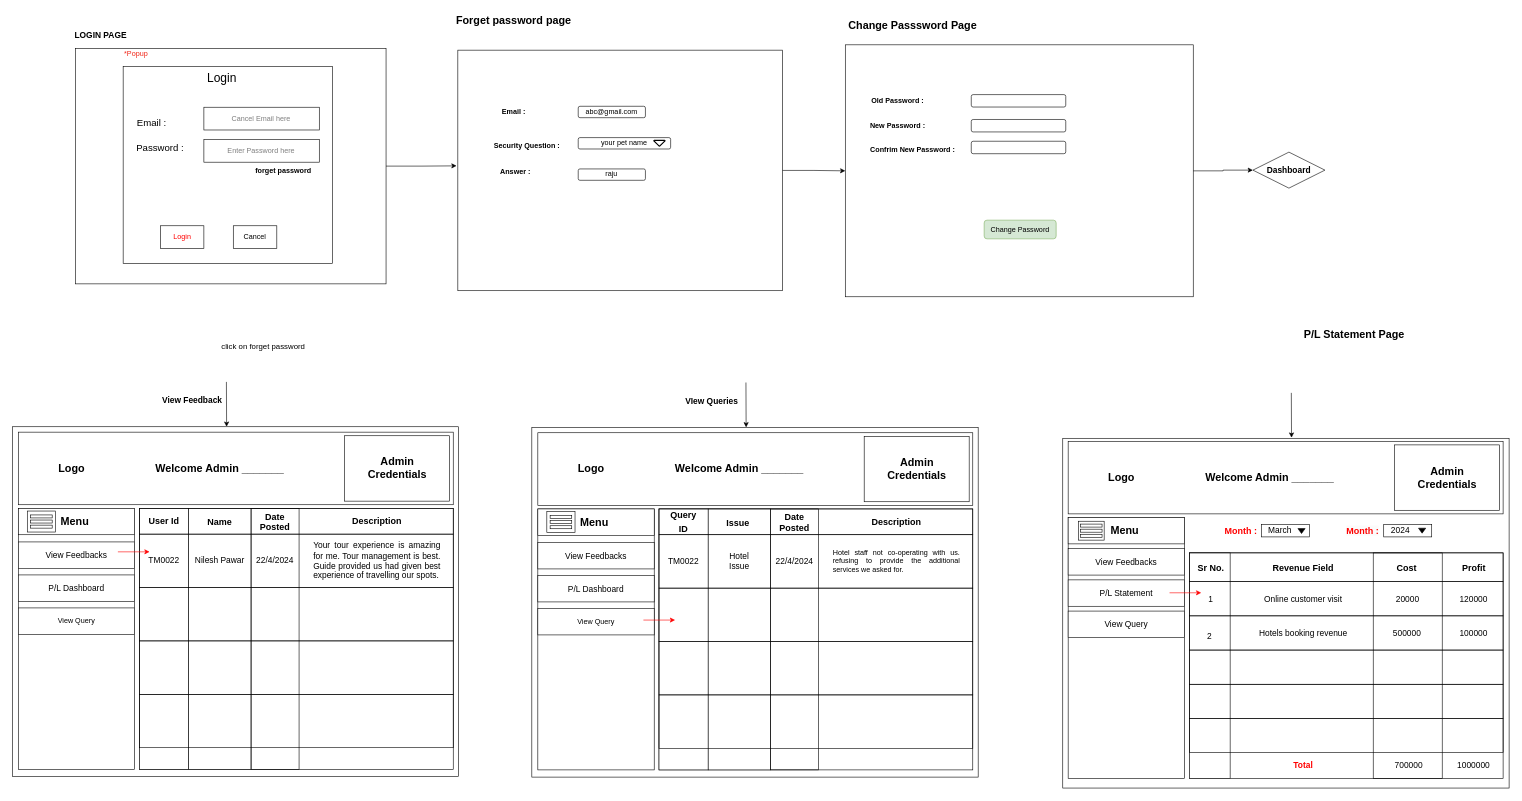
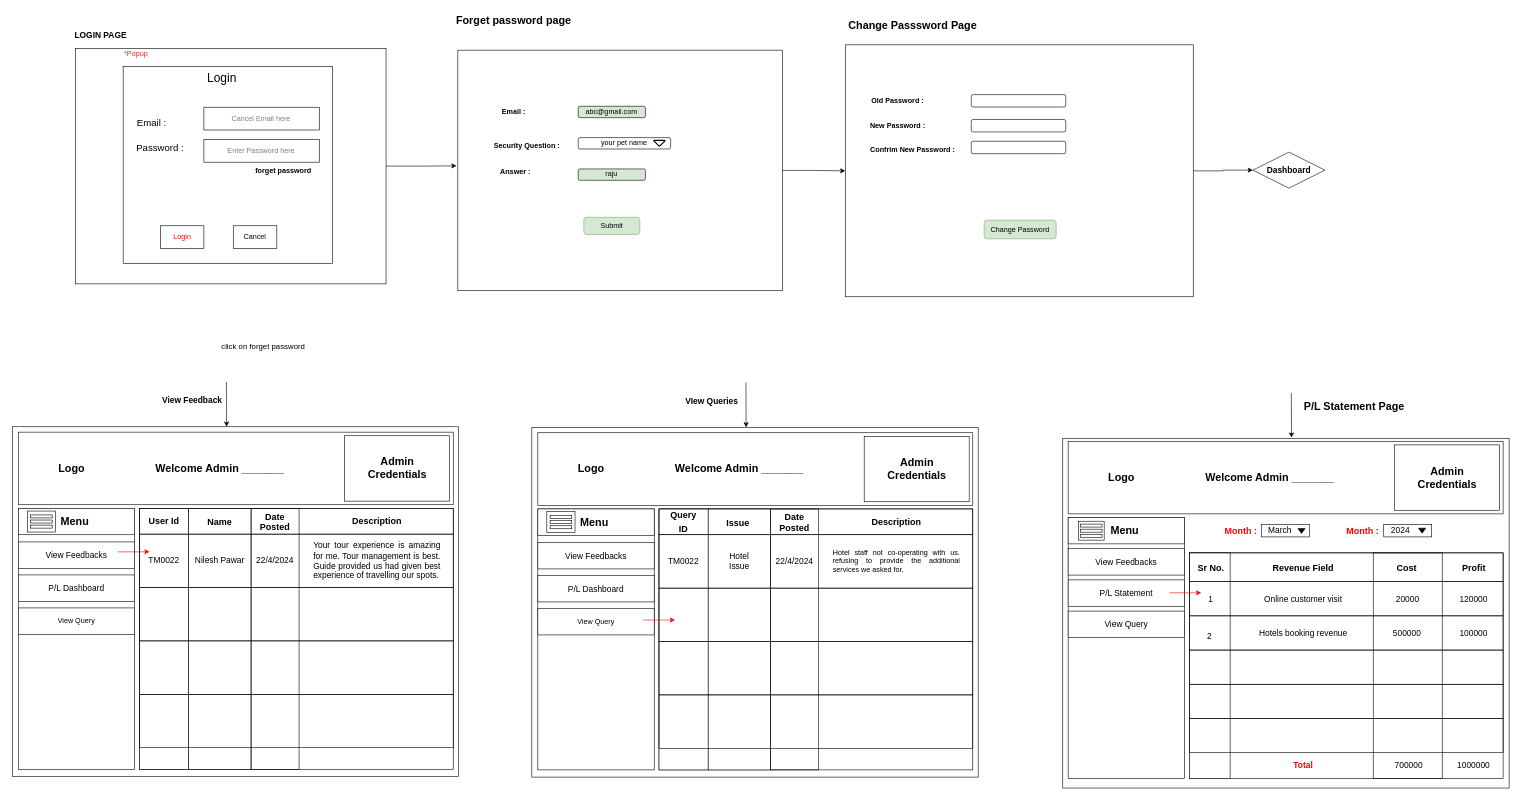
(612, 112) -> (612, 112)
(612, 175) -> (612, 175)
none -> (612, 226)
(1356, 335) -> (1356, 407)
